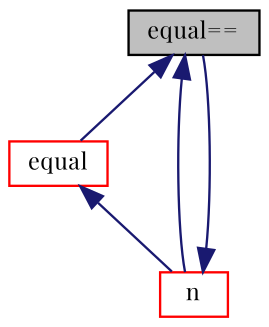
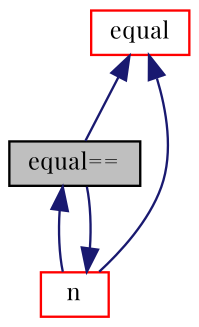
(118, 106) -> (102, 109)
